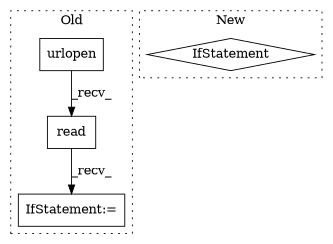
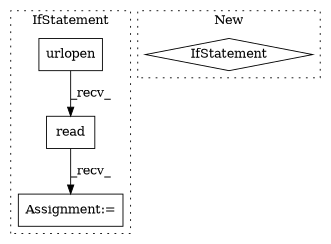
(72, 21) -> (71, 21)
(72, 210) -> (71, 210)
